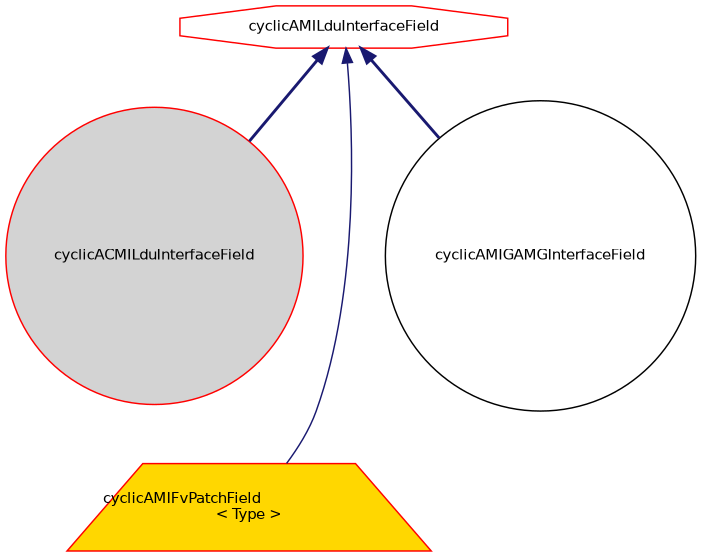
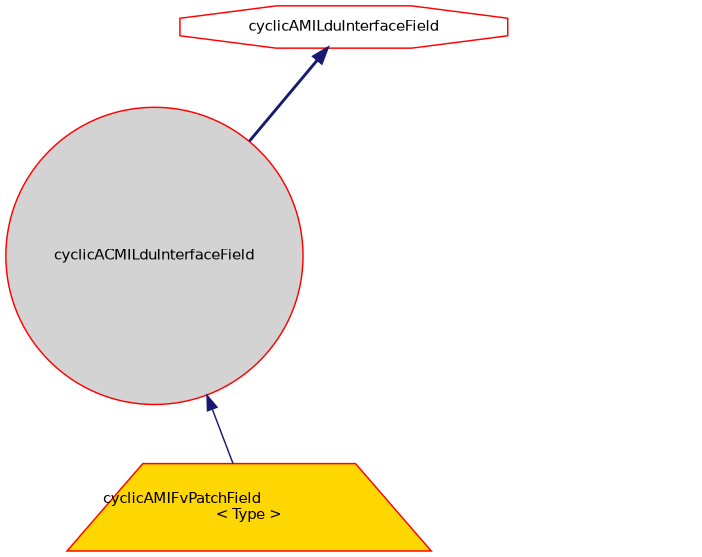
(541, 256) -> none
(346, 269) -> (223, 436)
